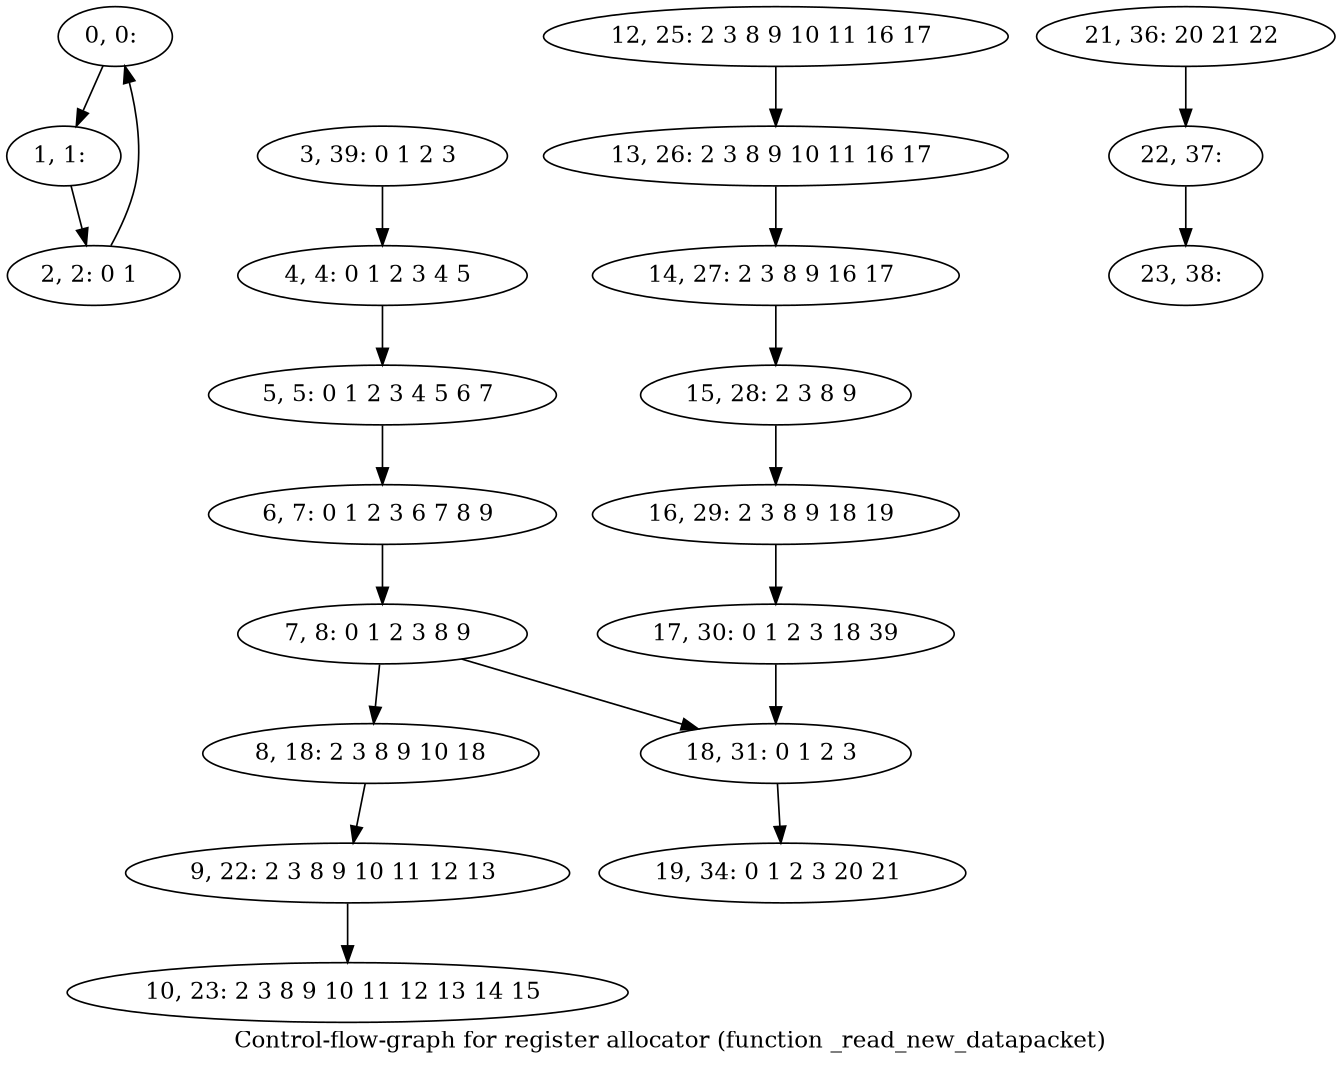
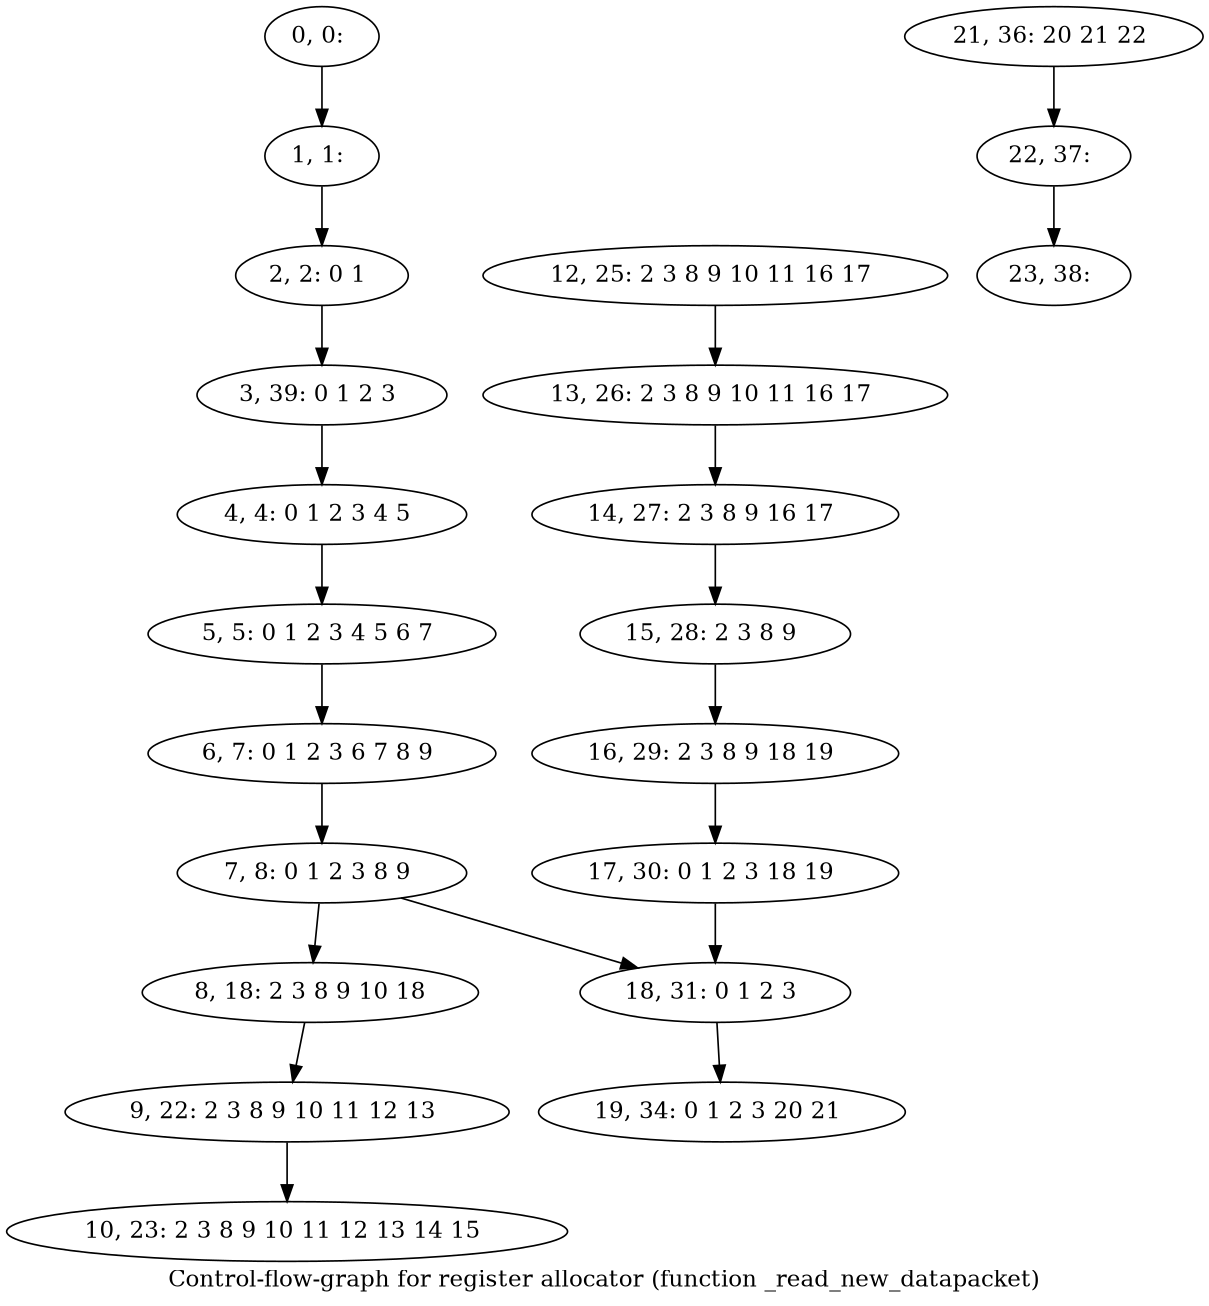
(138, 166) -> (322, 327)
(776, 634) -> (715, 873)
